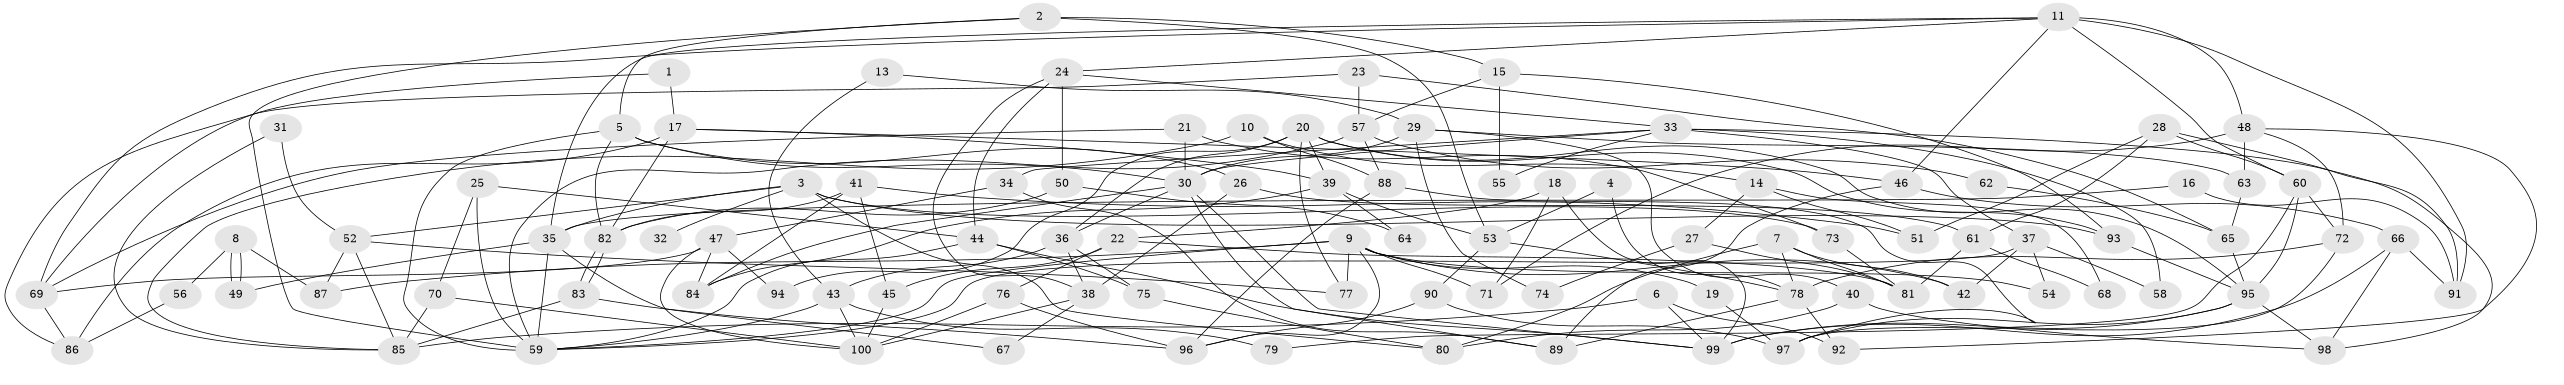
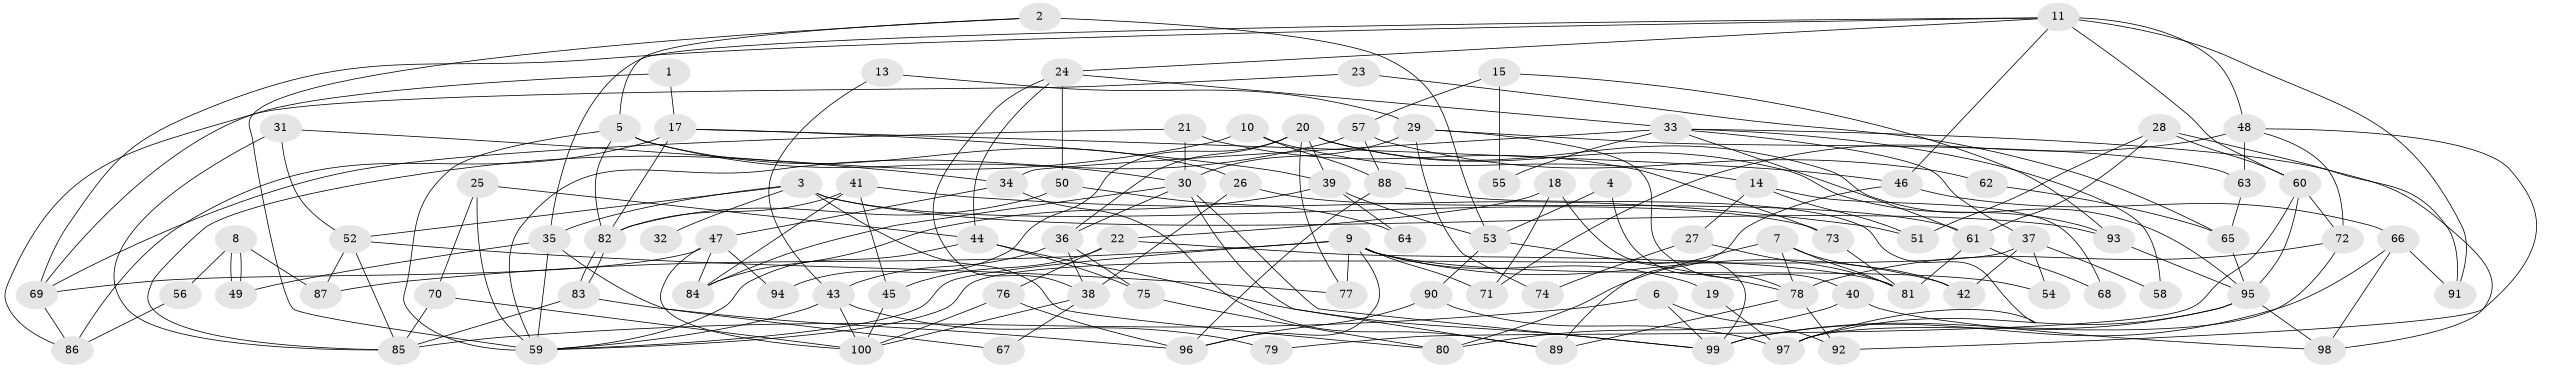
(1231, 24) -> none
(1359, 95) -> none
(1425, 147) -> (1824, 181)
none -> (644, 151)
(2189, 184) -> none
